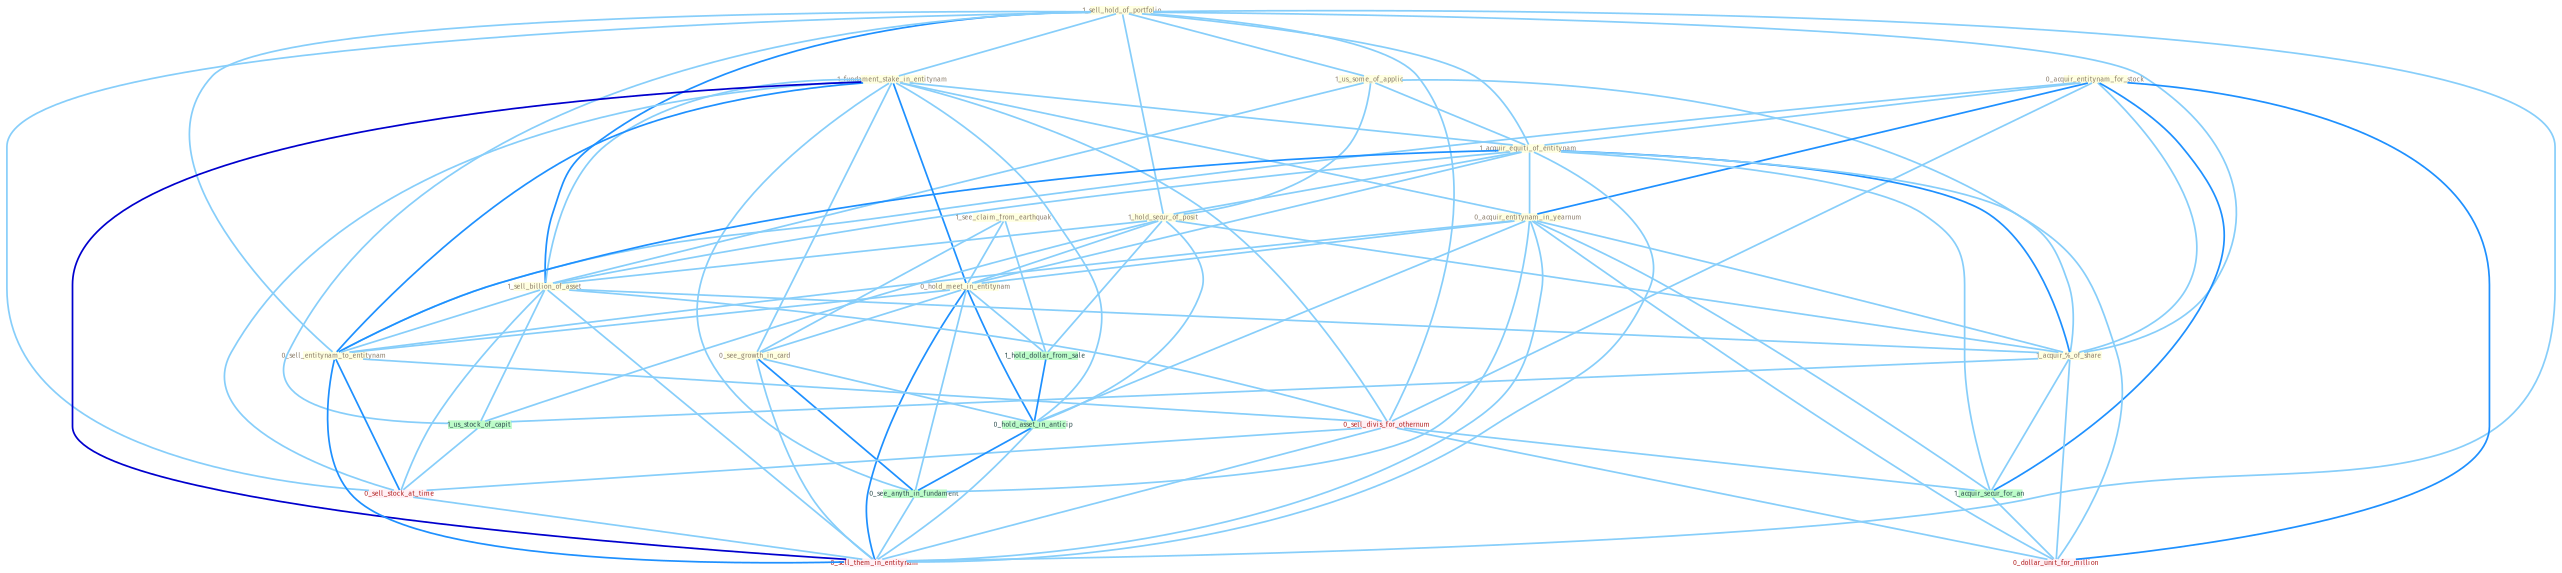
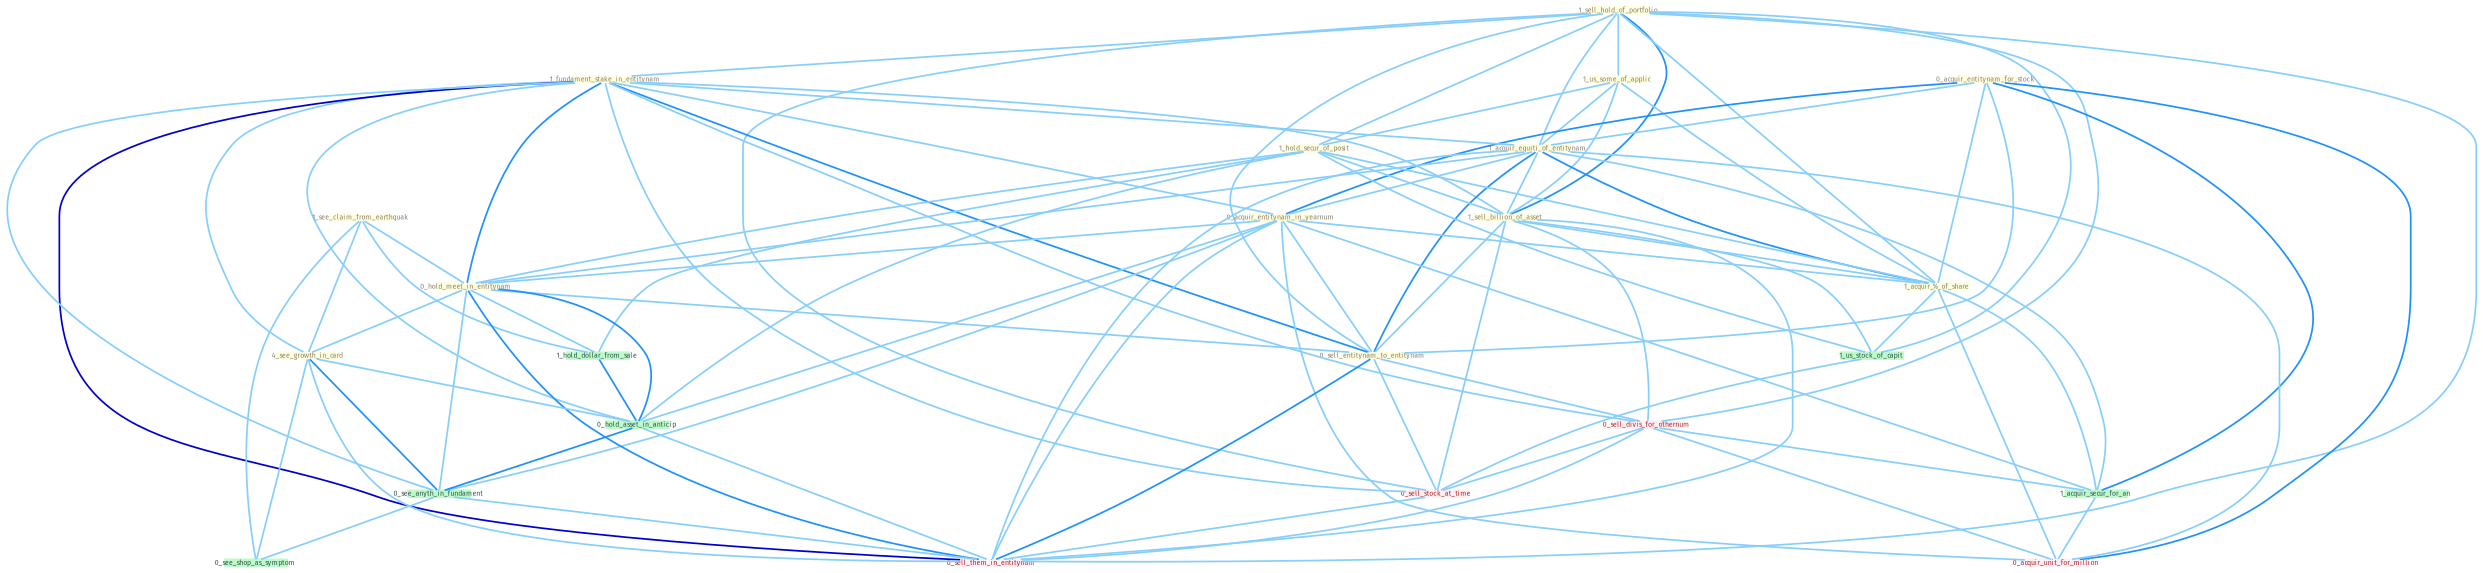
(1329, 186) -> none
(1742, 252) -> none
(756, 356) -> (308, 356)
(371, 431) -> (1405, 425)
none -> (256, 563)
(2056, 563) -> (2057, 563)
